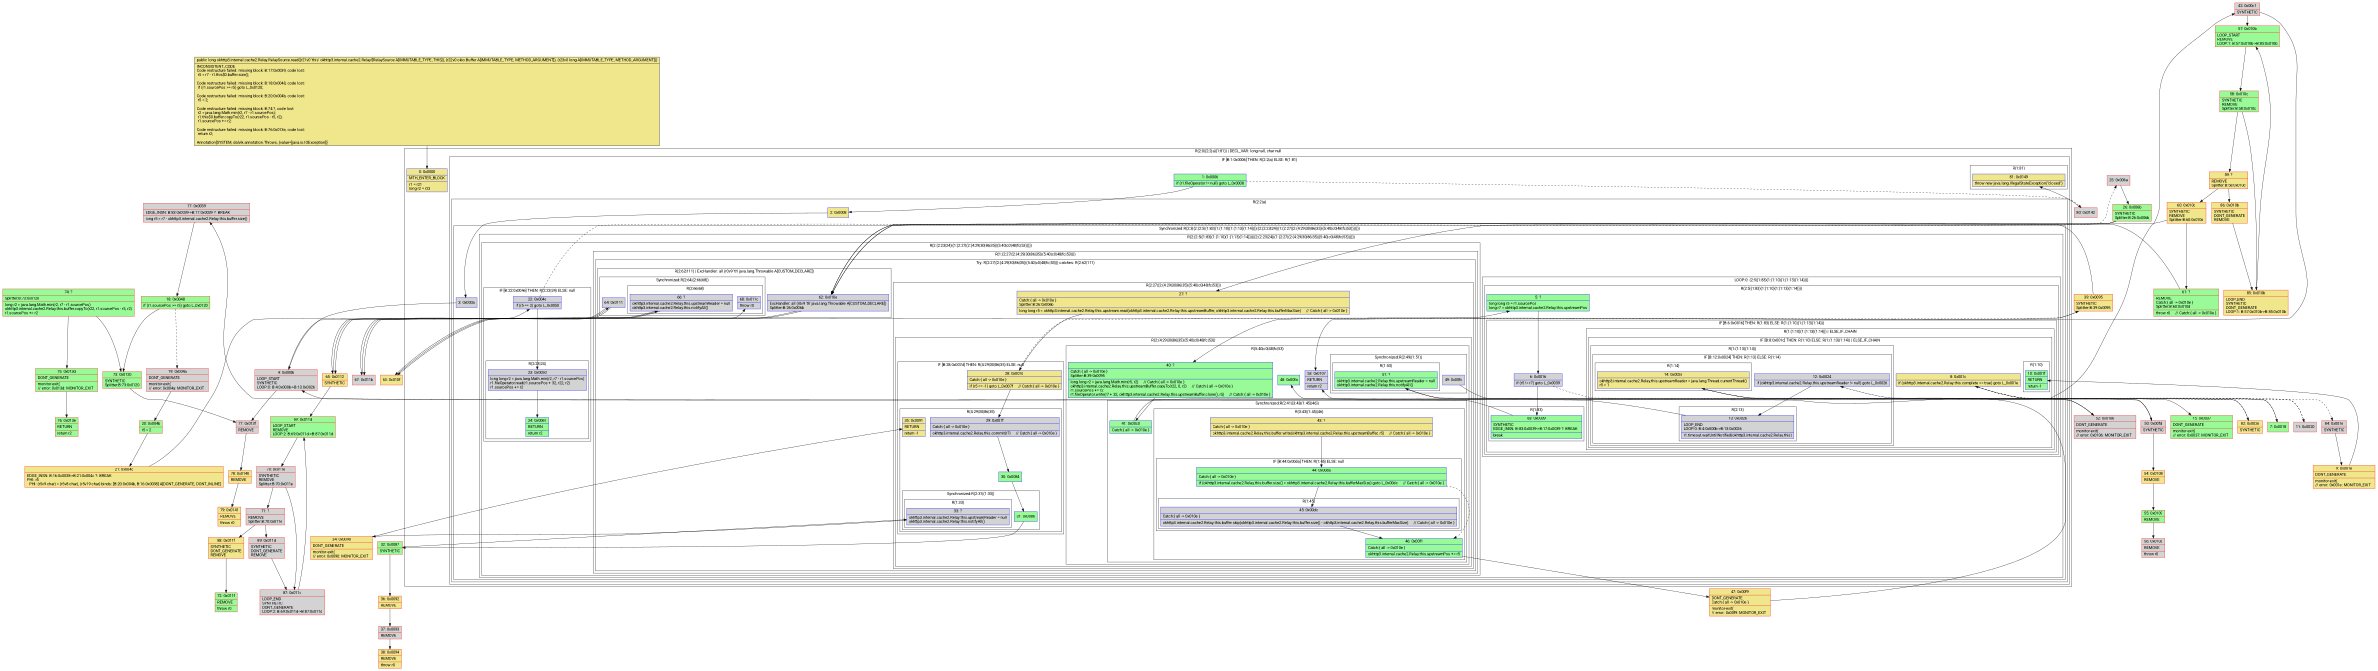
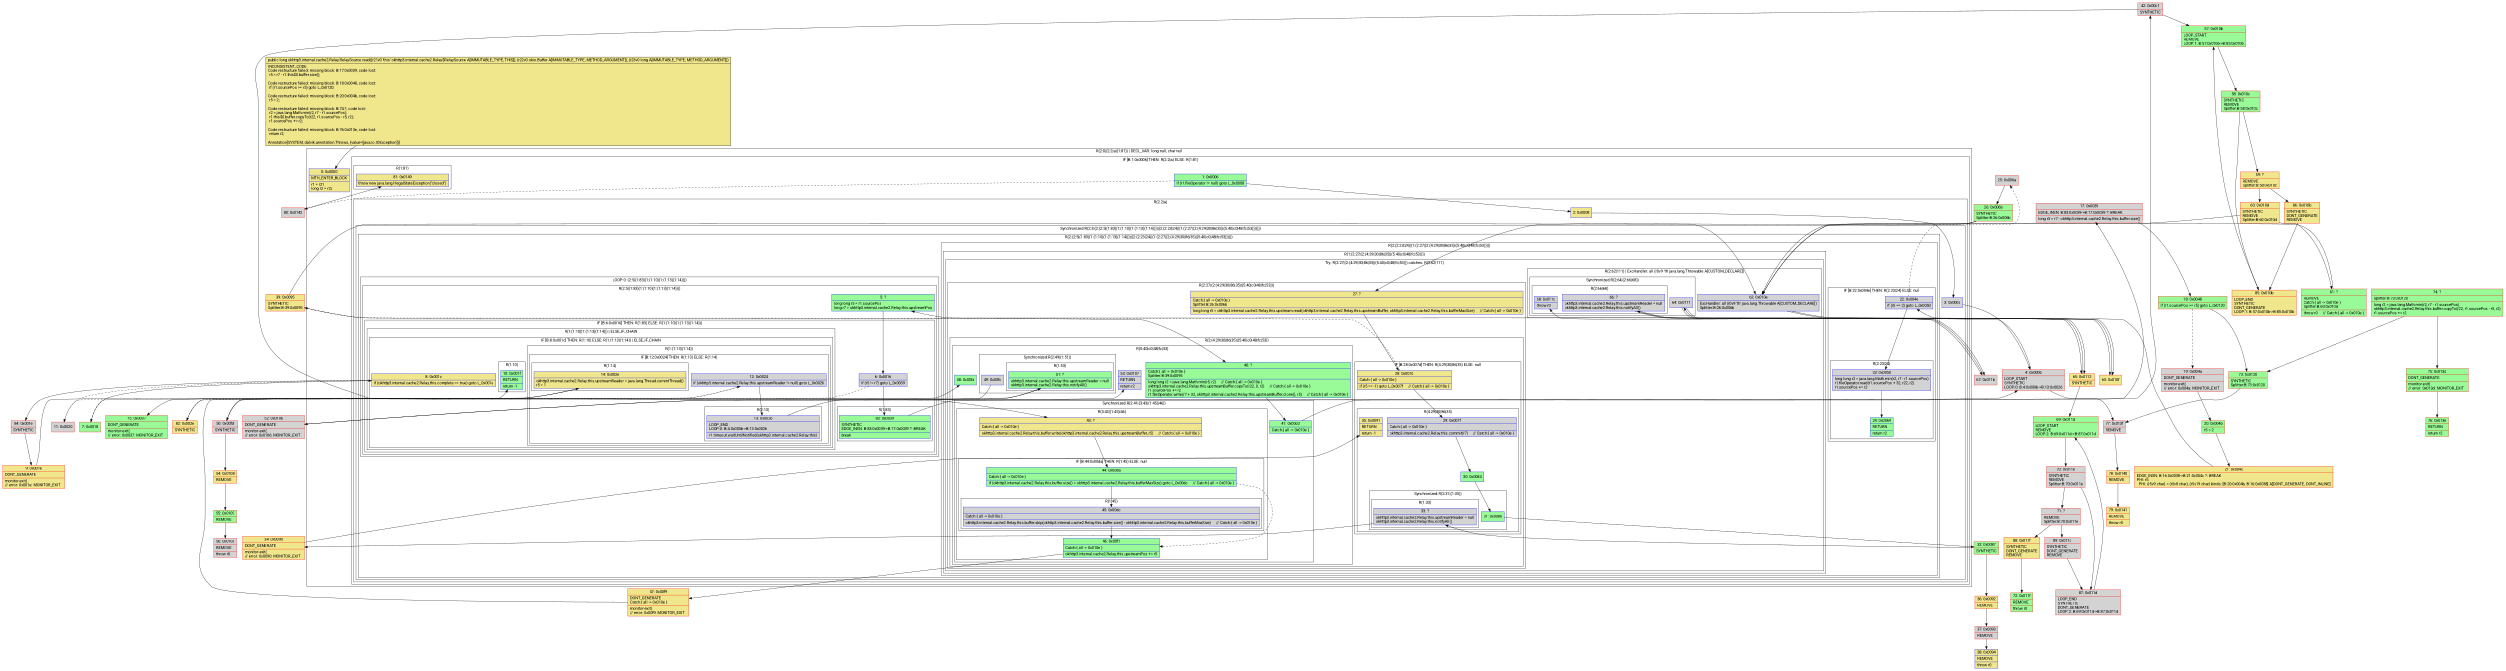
(2083, 320) -> (657, 32)
(2158, 399) -> (176, 384)
(390, 659) -> (1986, 659)
